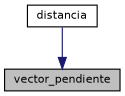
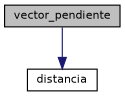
(62, 42) -> (62, 42)
